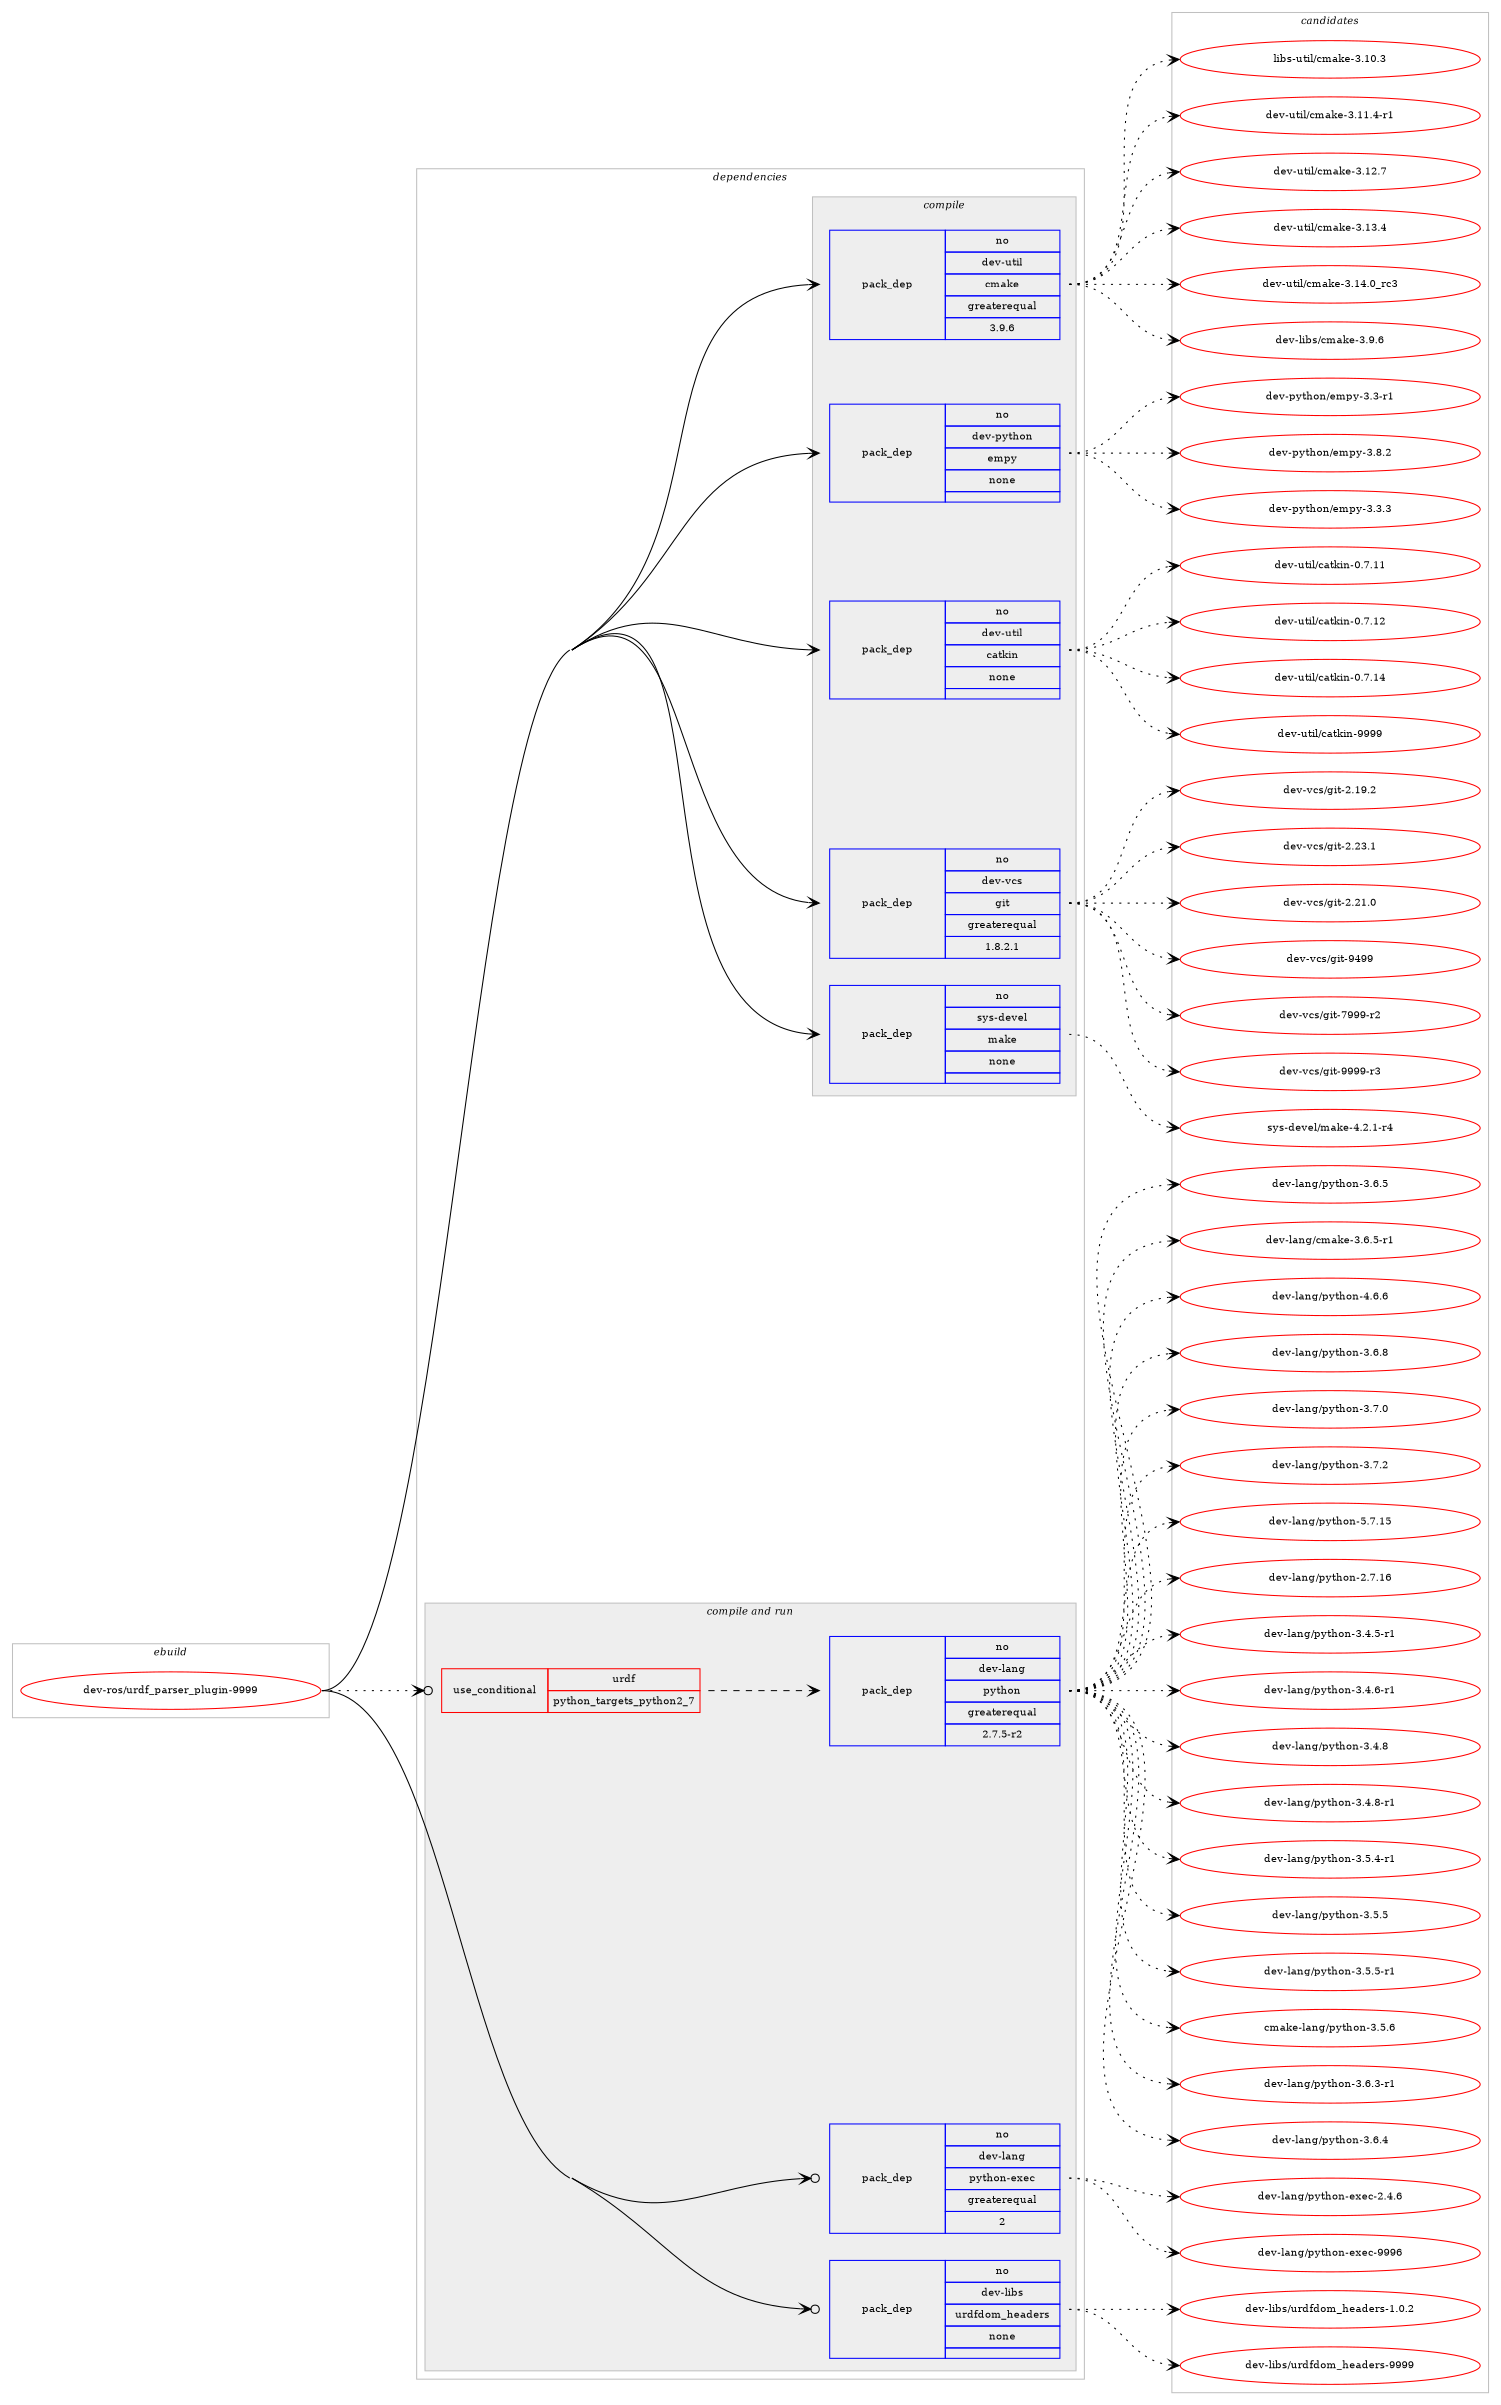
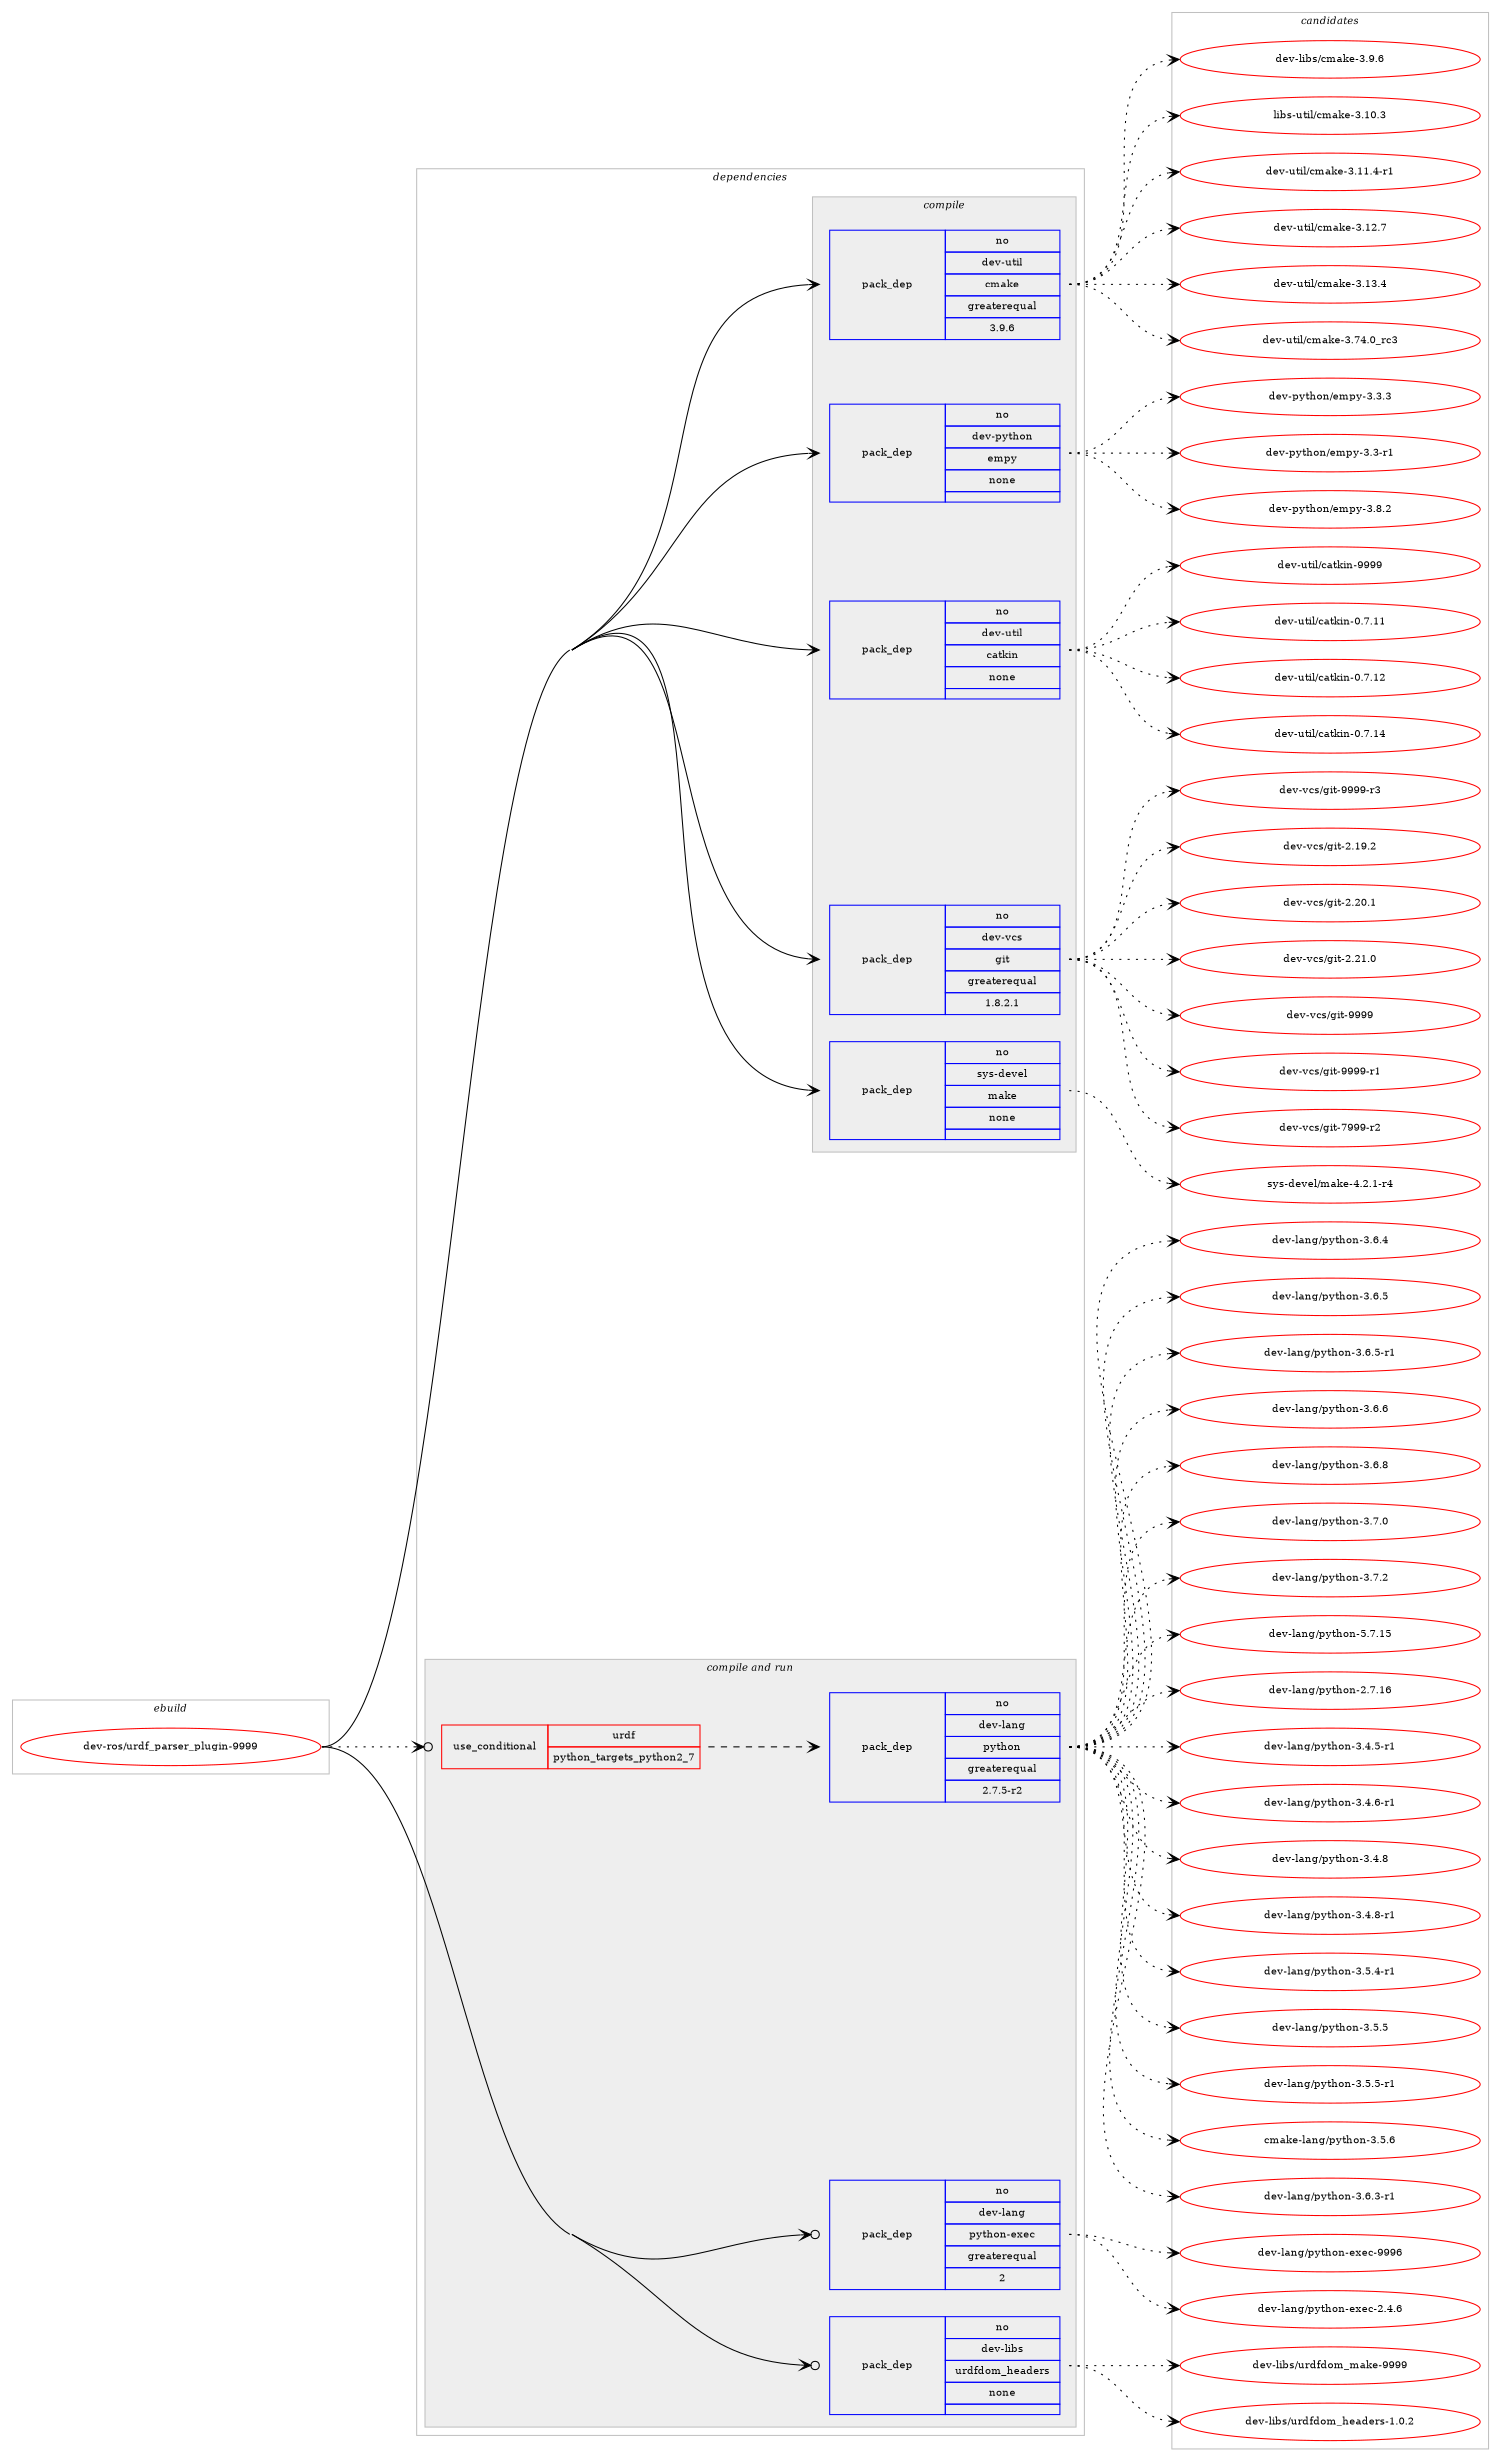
(1330, 284) -> (1330, 341)
(1330, 847) -> (1330, 903)
(1330, 959) -> (1330, 1016)
none -> (1330, 1072)
(1330, 1241) -> (1330, 1353)
(1330, 1297) -> (1330, 1409)
(1330, 2366) -> (1330, 2366)
